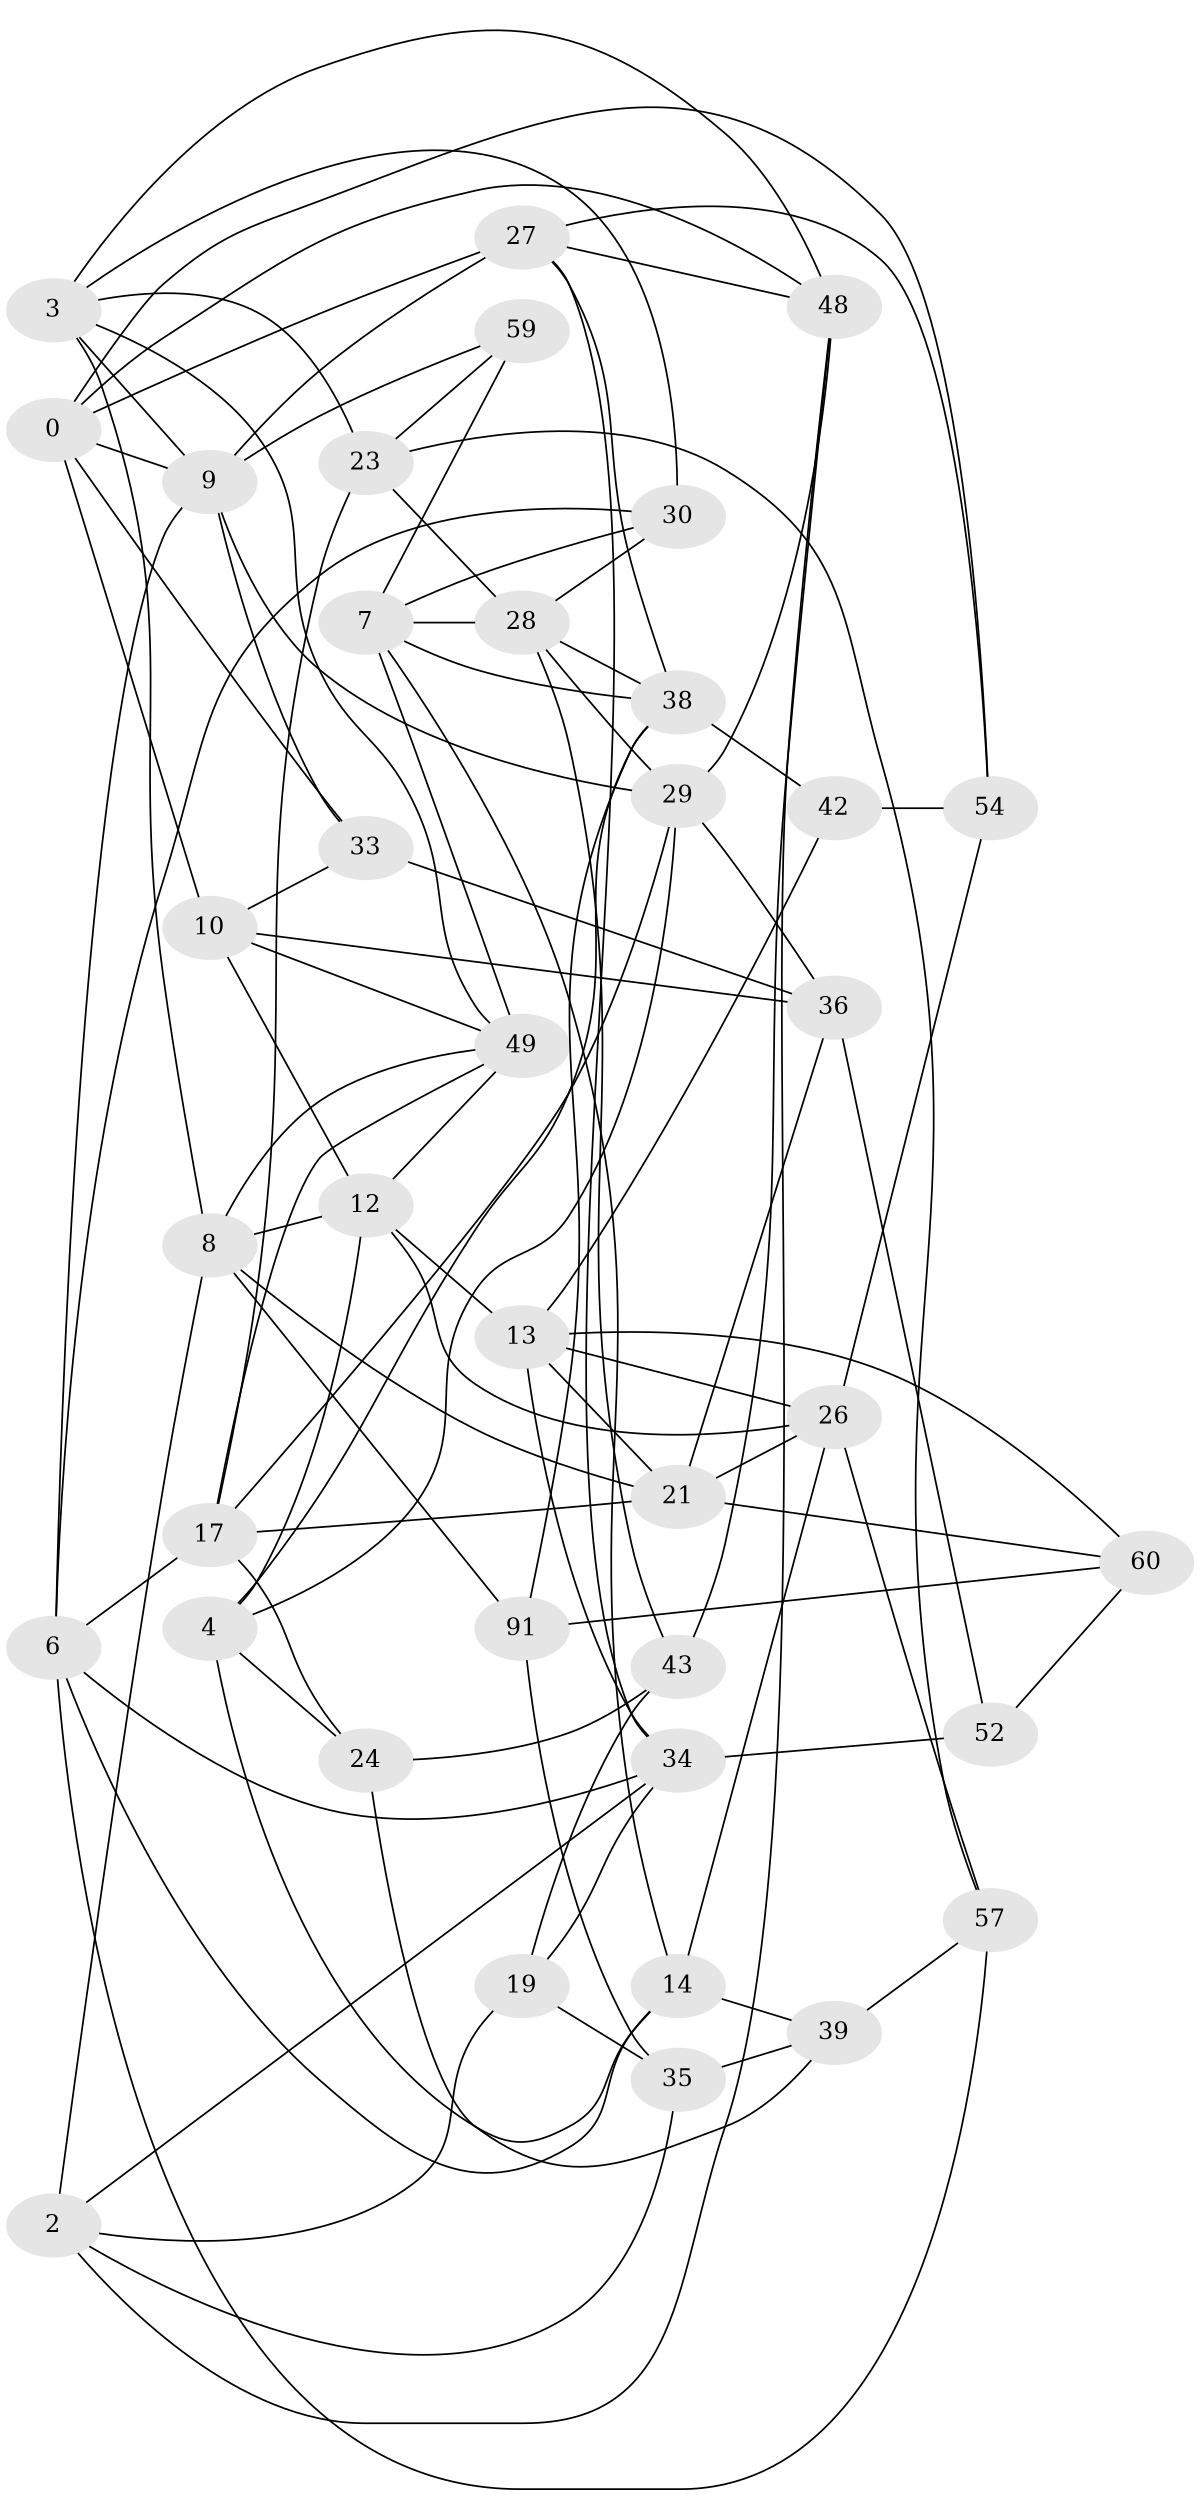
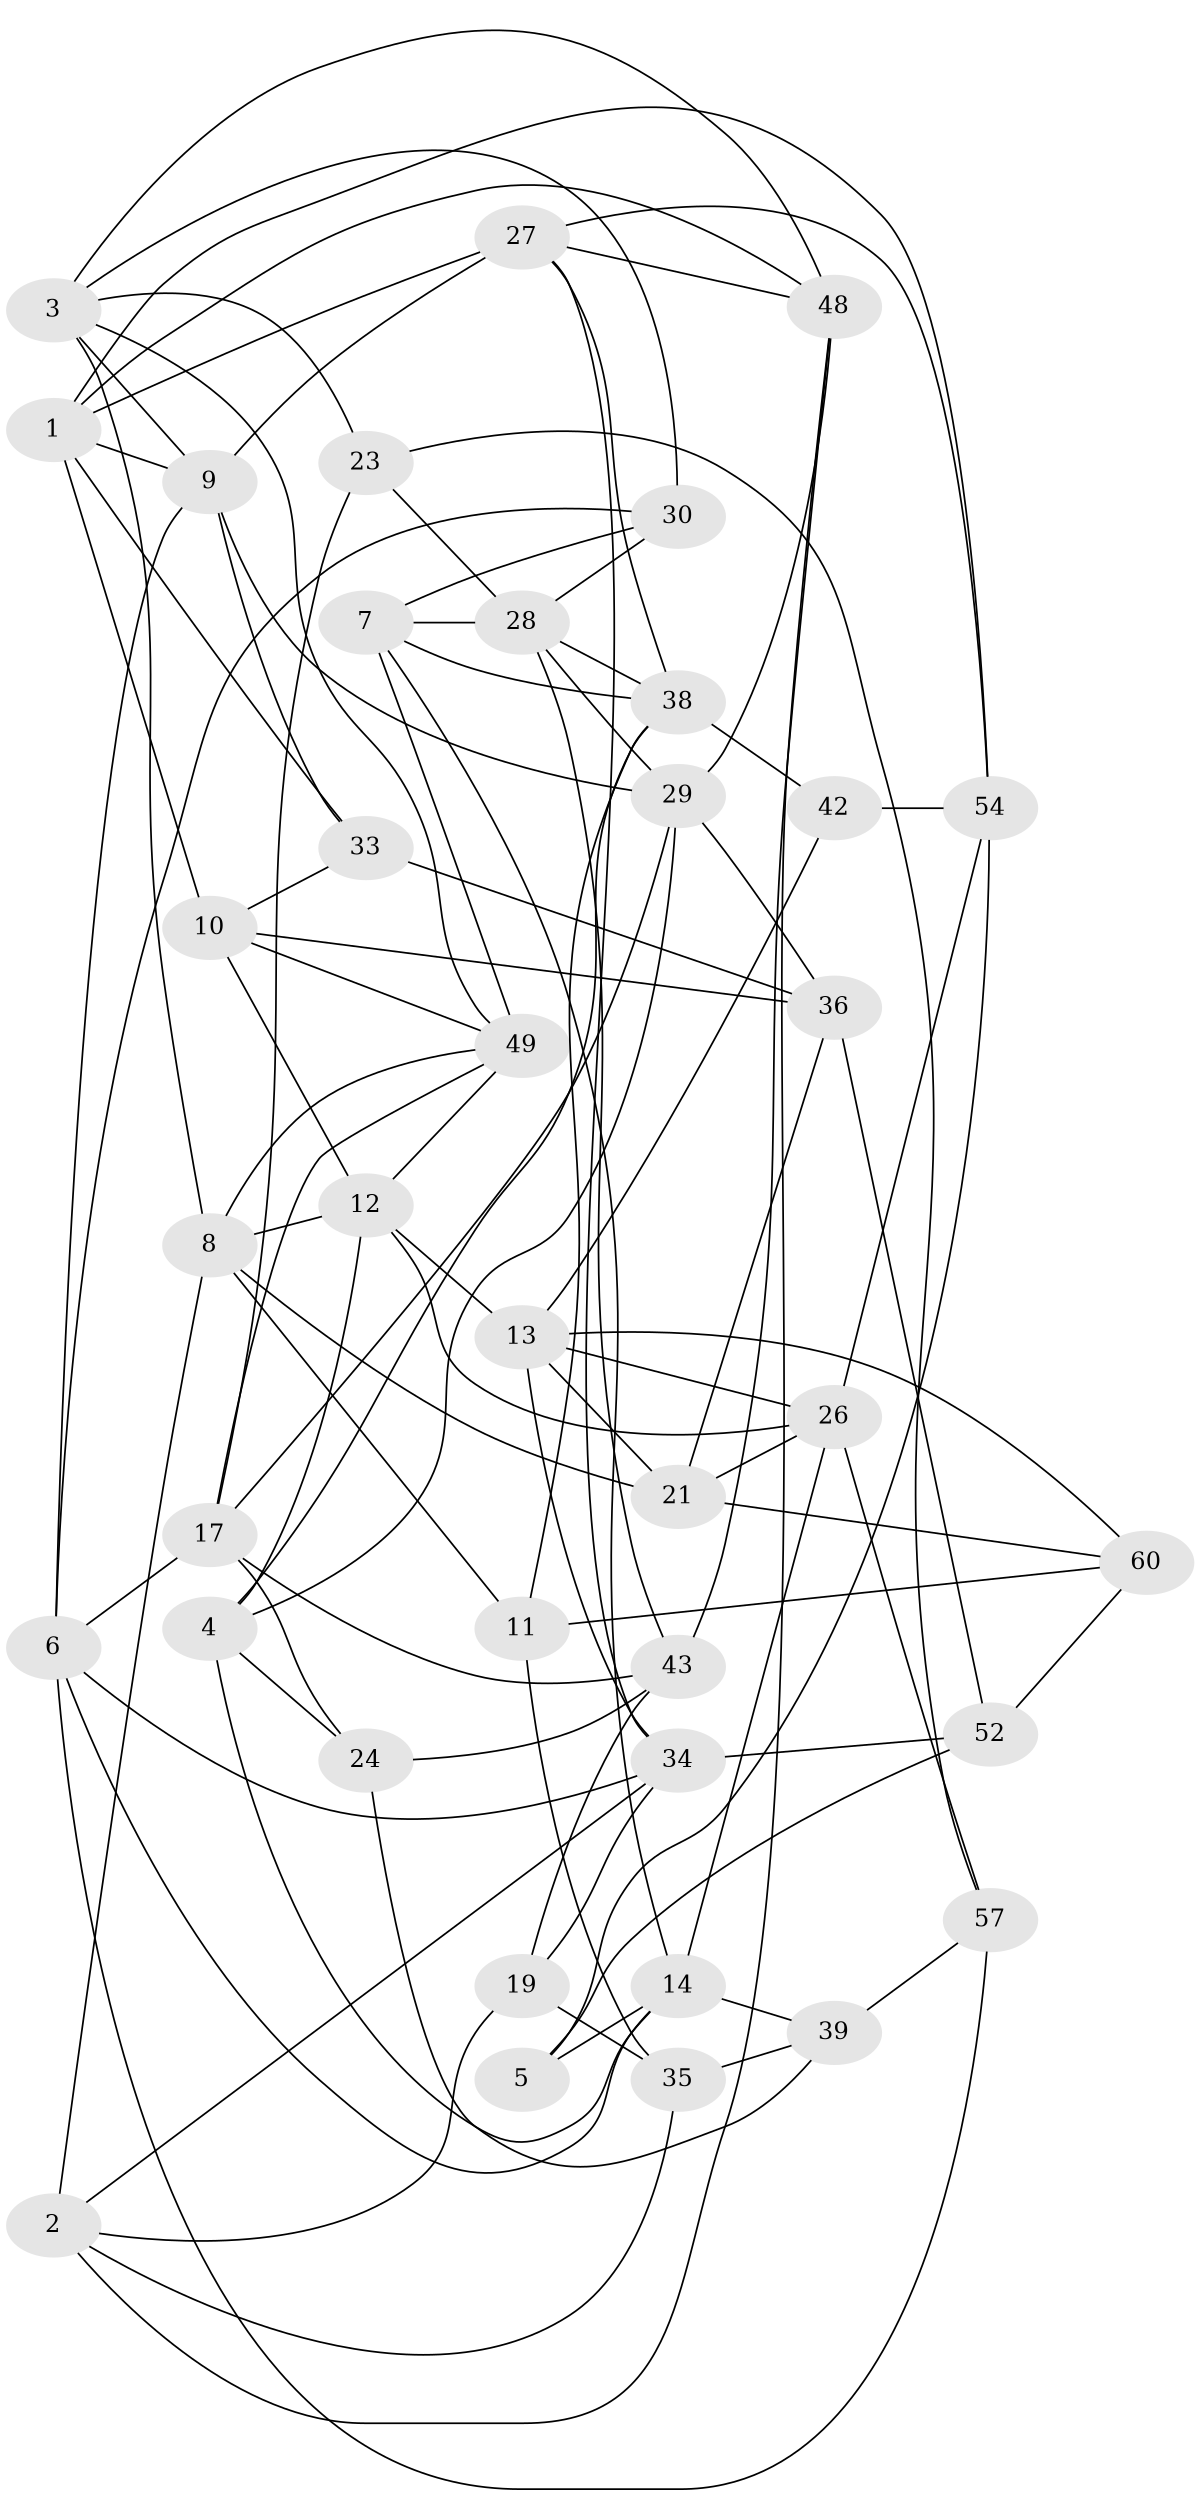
(522, 331) -> none
(54, 430) -> (54, 430)
(454, 1517) -> (426, 1660)
(522, 1629) -> (522, 1629)
none -> (522, 2080)
